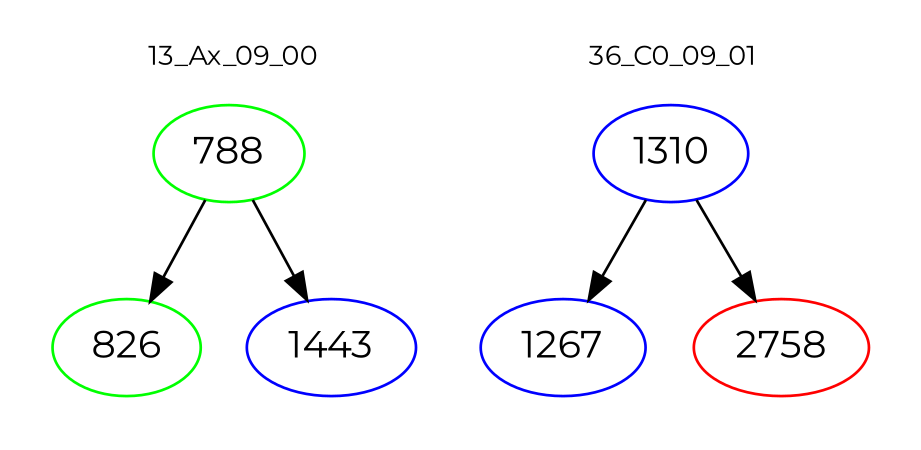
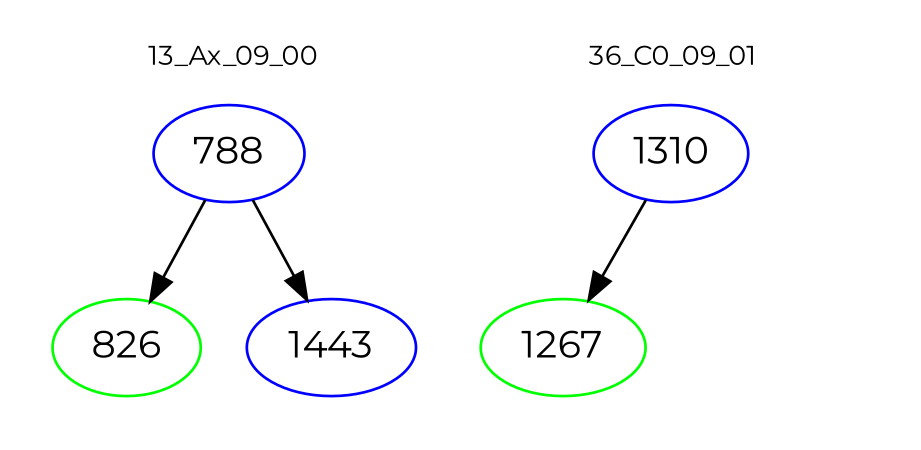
(229, 154) -> (229, 154)
(563, 348) -> (563, 348)
(781, 348) -> none
